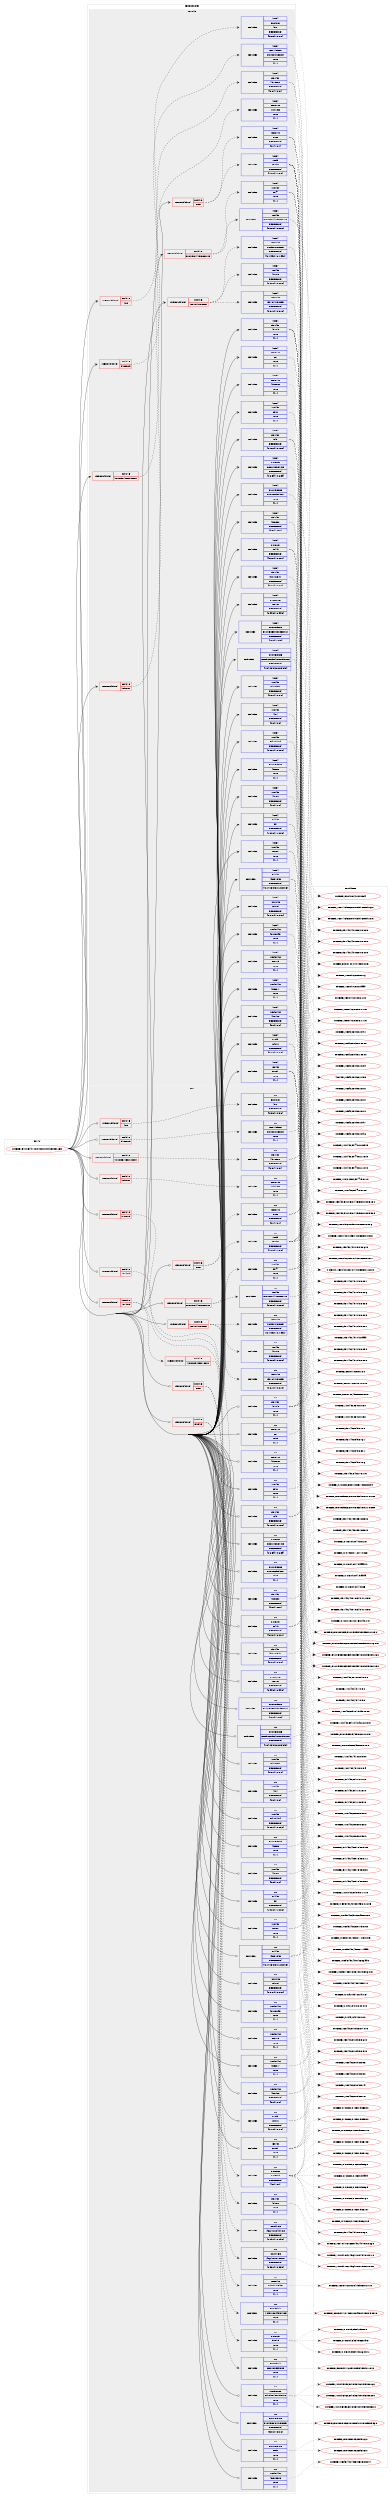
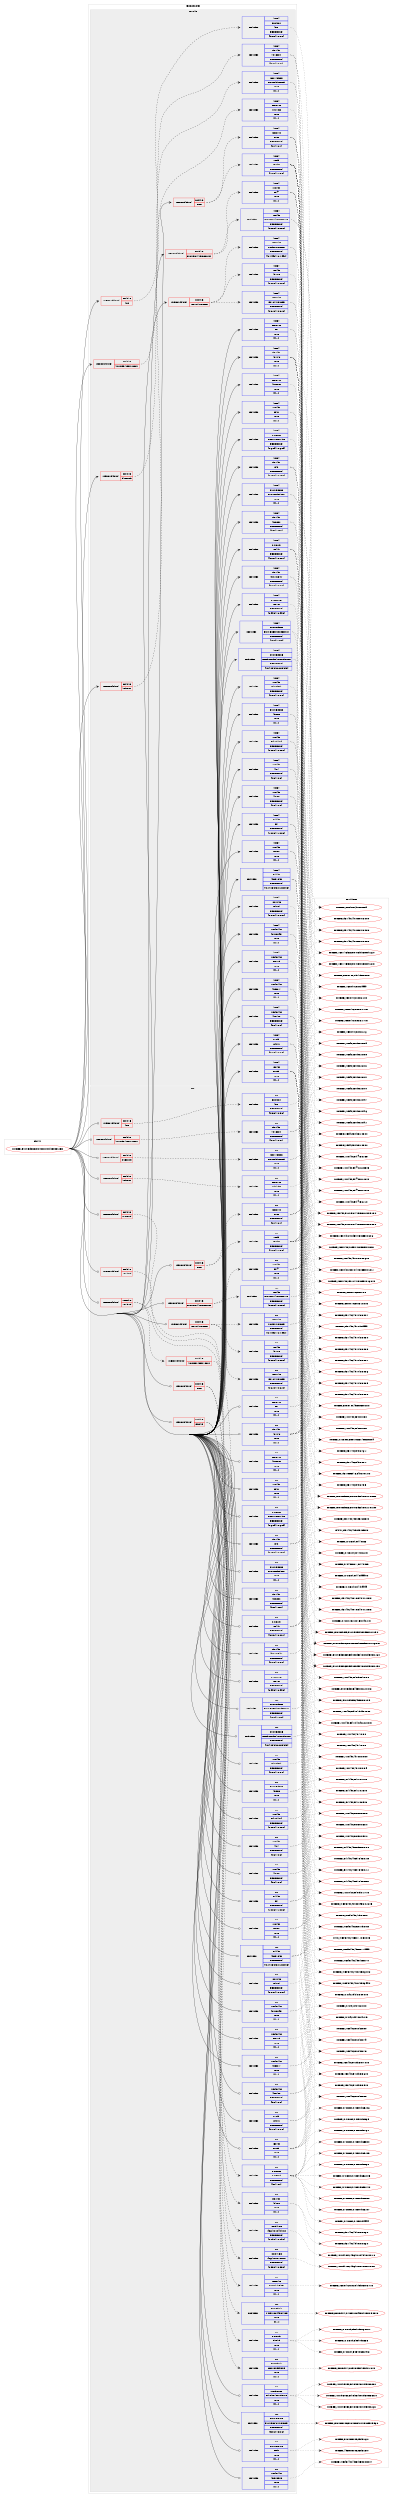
(351, 1077) -> (352, 1055)
(37, 1149) -> (38, 1149)
(351, 1179) -> (352, 1202)
(351, 1270) -> (352, 1281)
(351, 1462) -> none
(351, 1474) -> (352, 1474)
(351, 1519) -> (352, 1530)
(351, 1678) -> (352, 1678)
(351, 1881) -> (352, 1847)
(351, 1915) -> (352, 1915)
(351, 1938) -> (352, 1938)
(351, 1972) -> (352, 1972)
(351, 2244) -> (352, 2244)
(351, 2451) -> (352, 2451)
